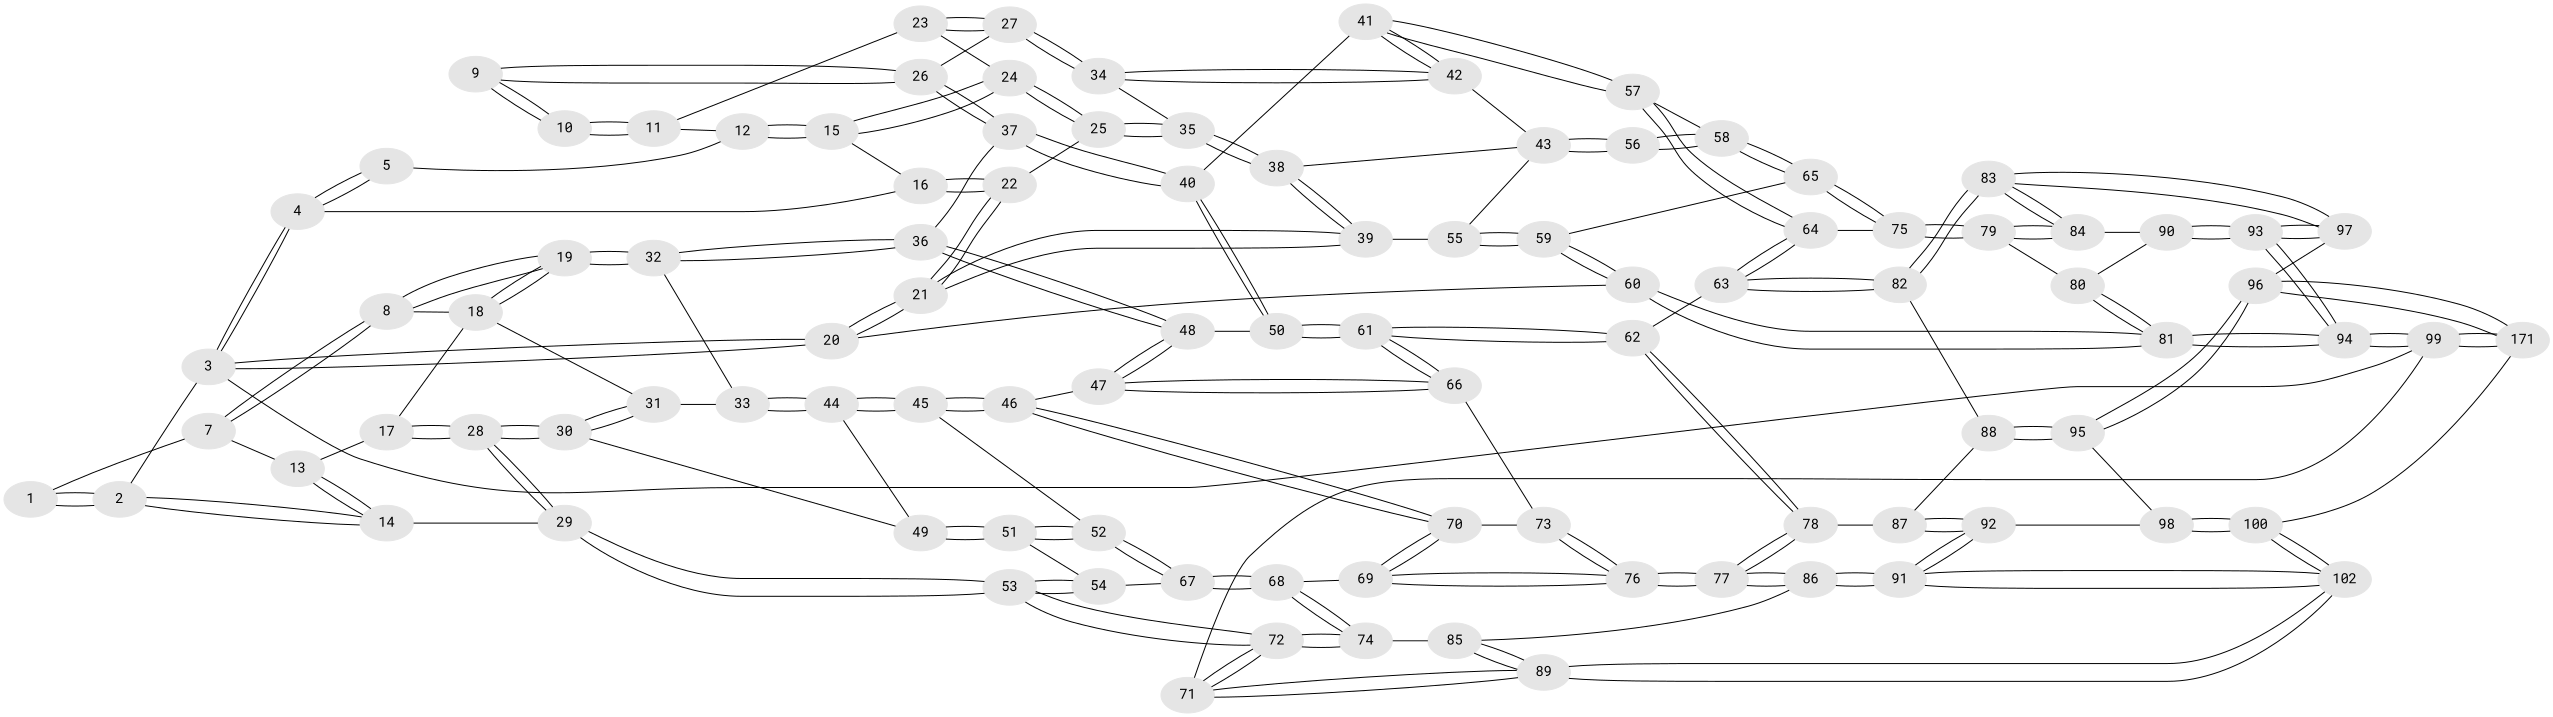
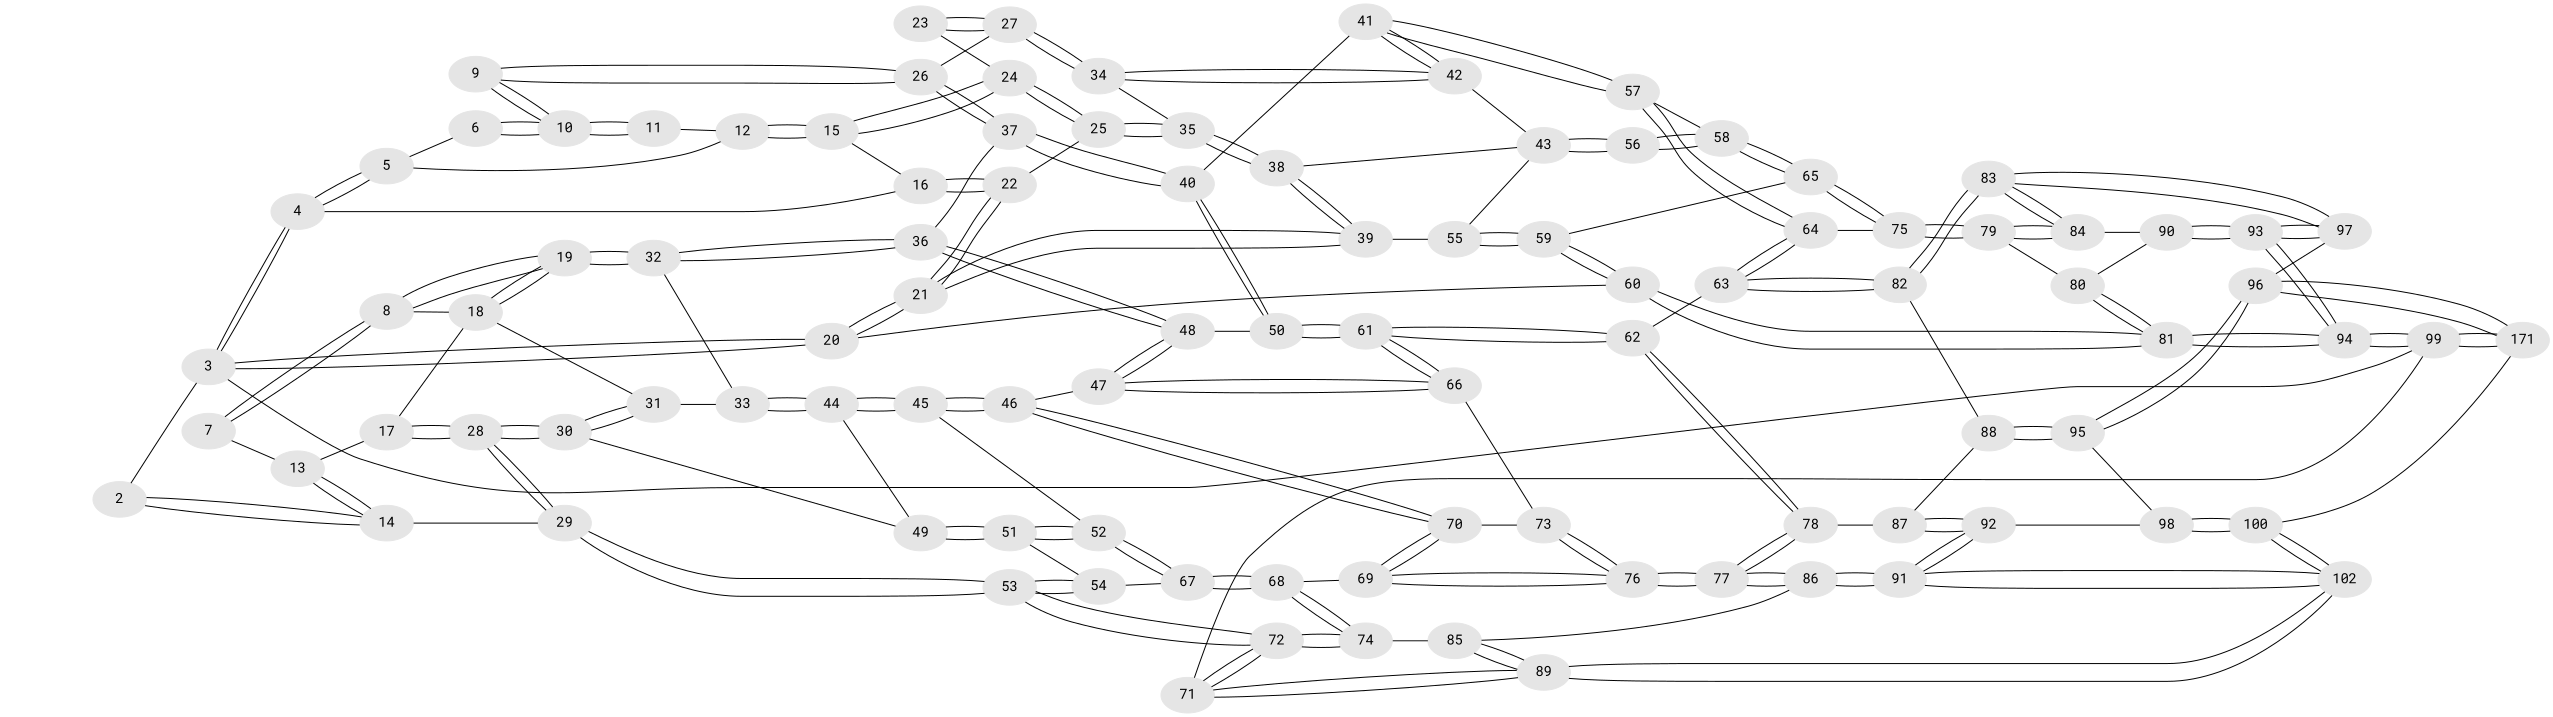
(787, 76) -> none
none -> (476, 129)
(31, 499) -> none
